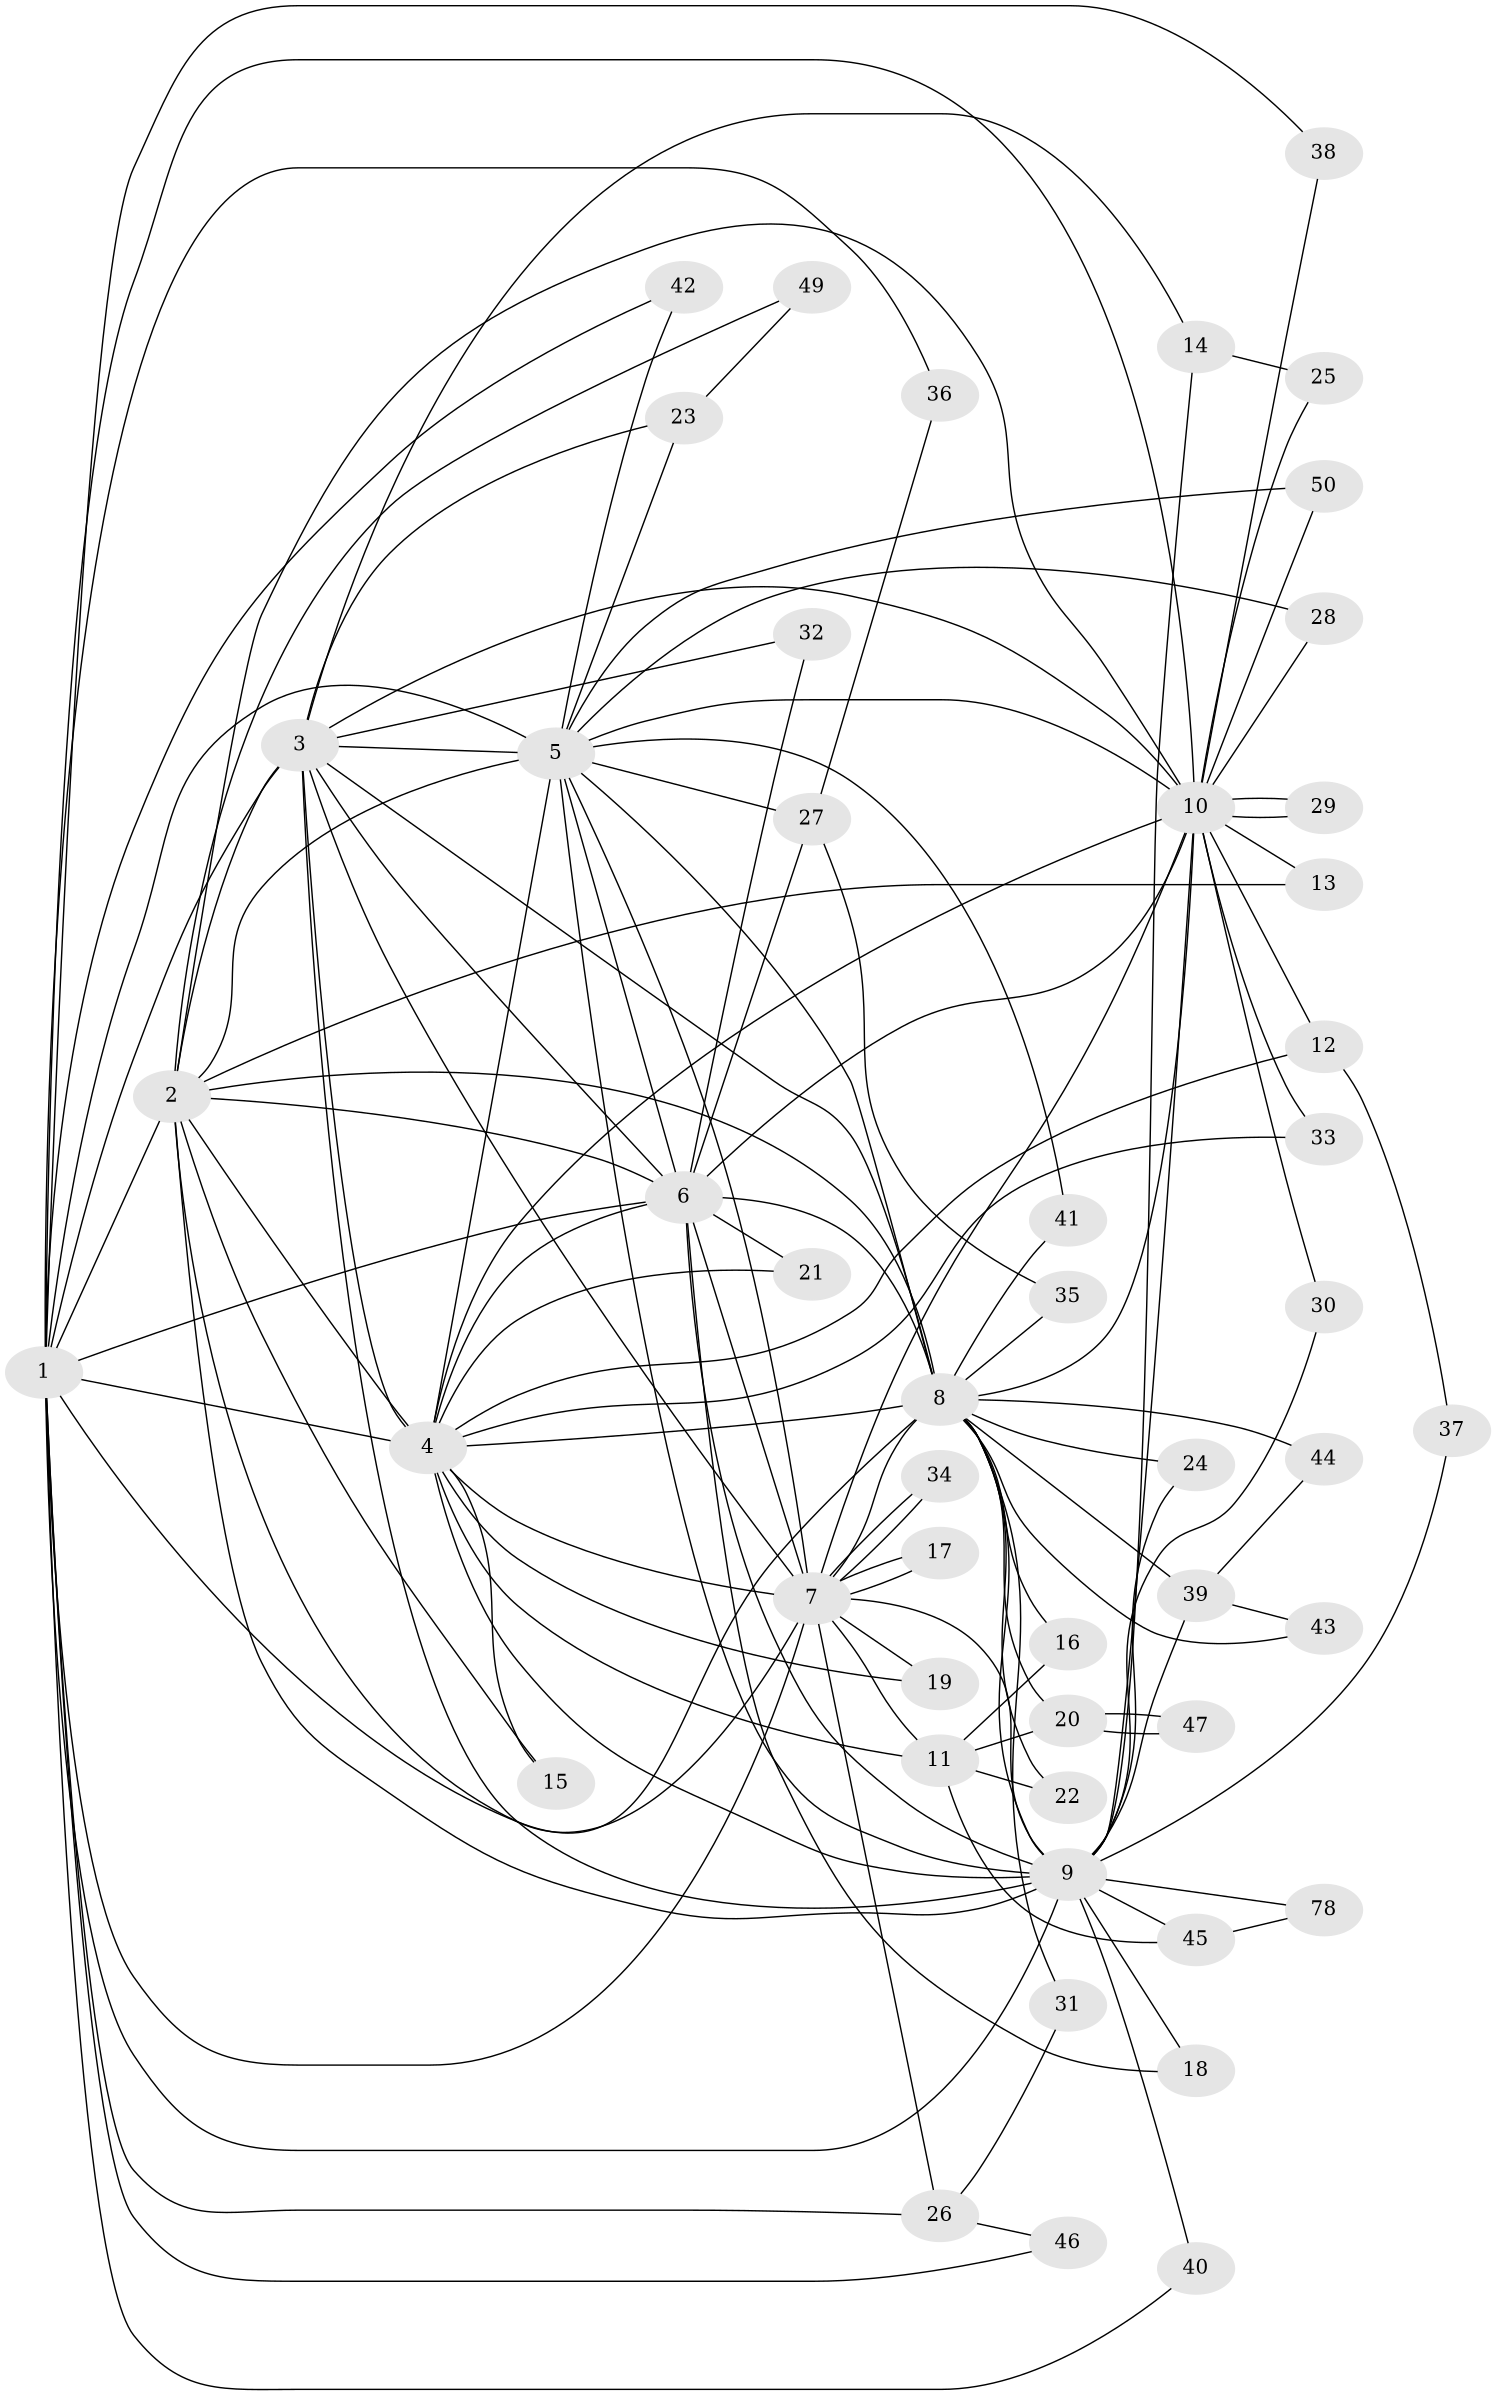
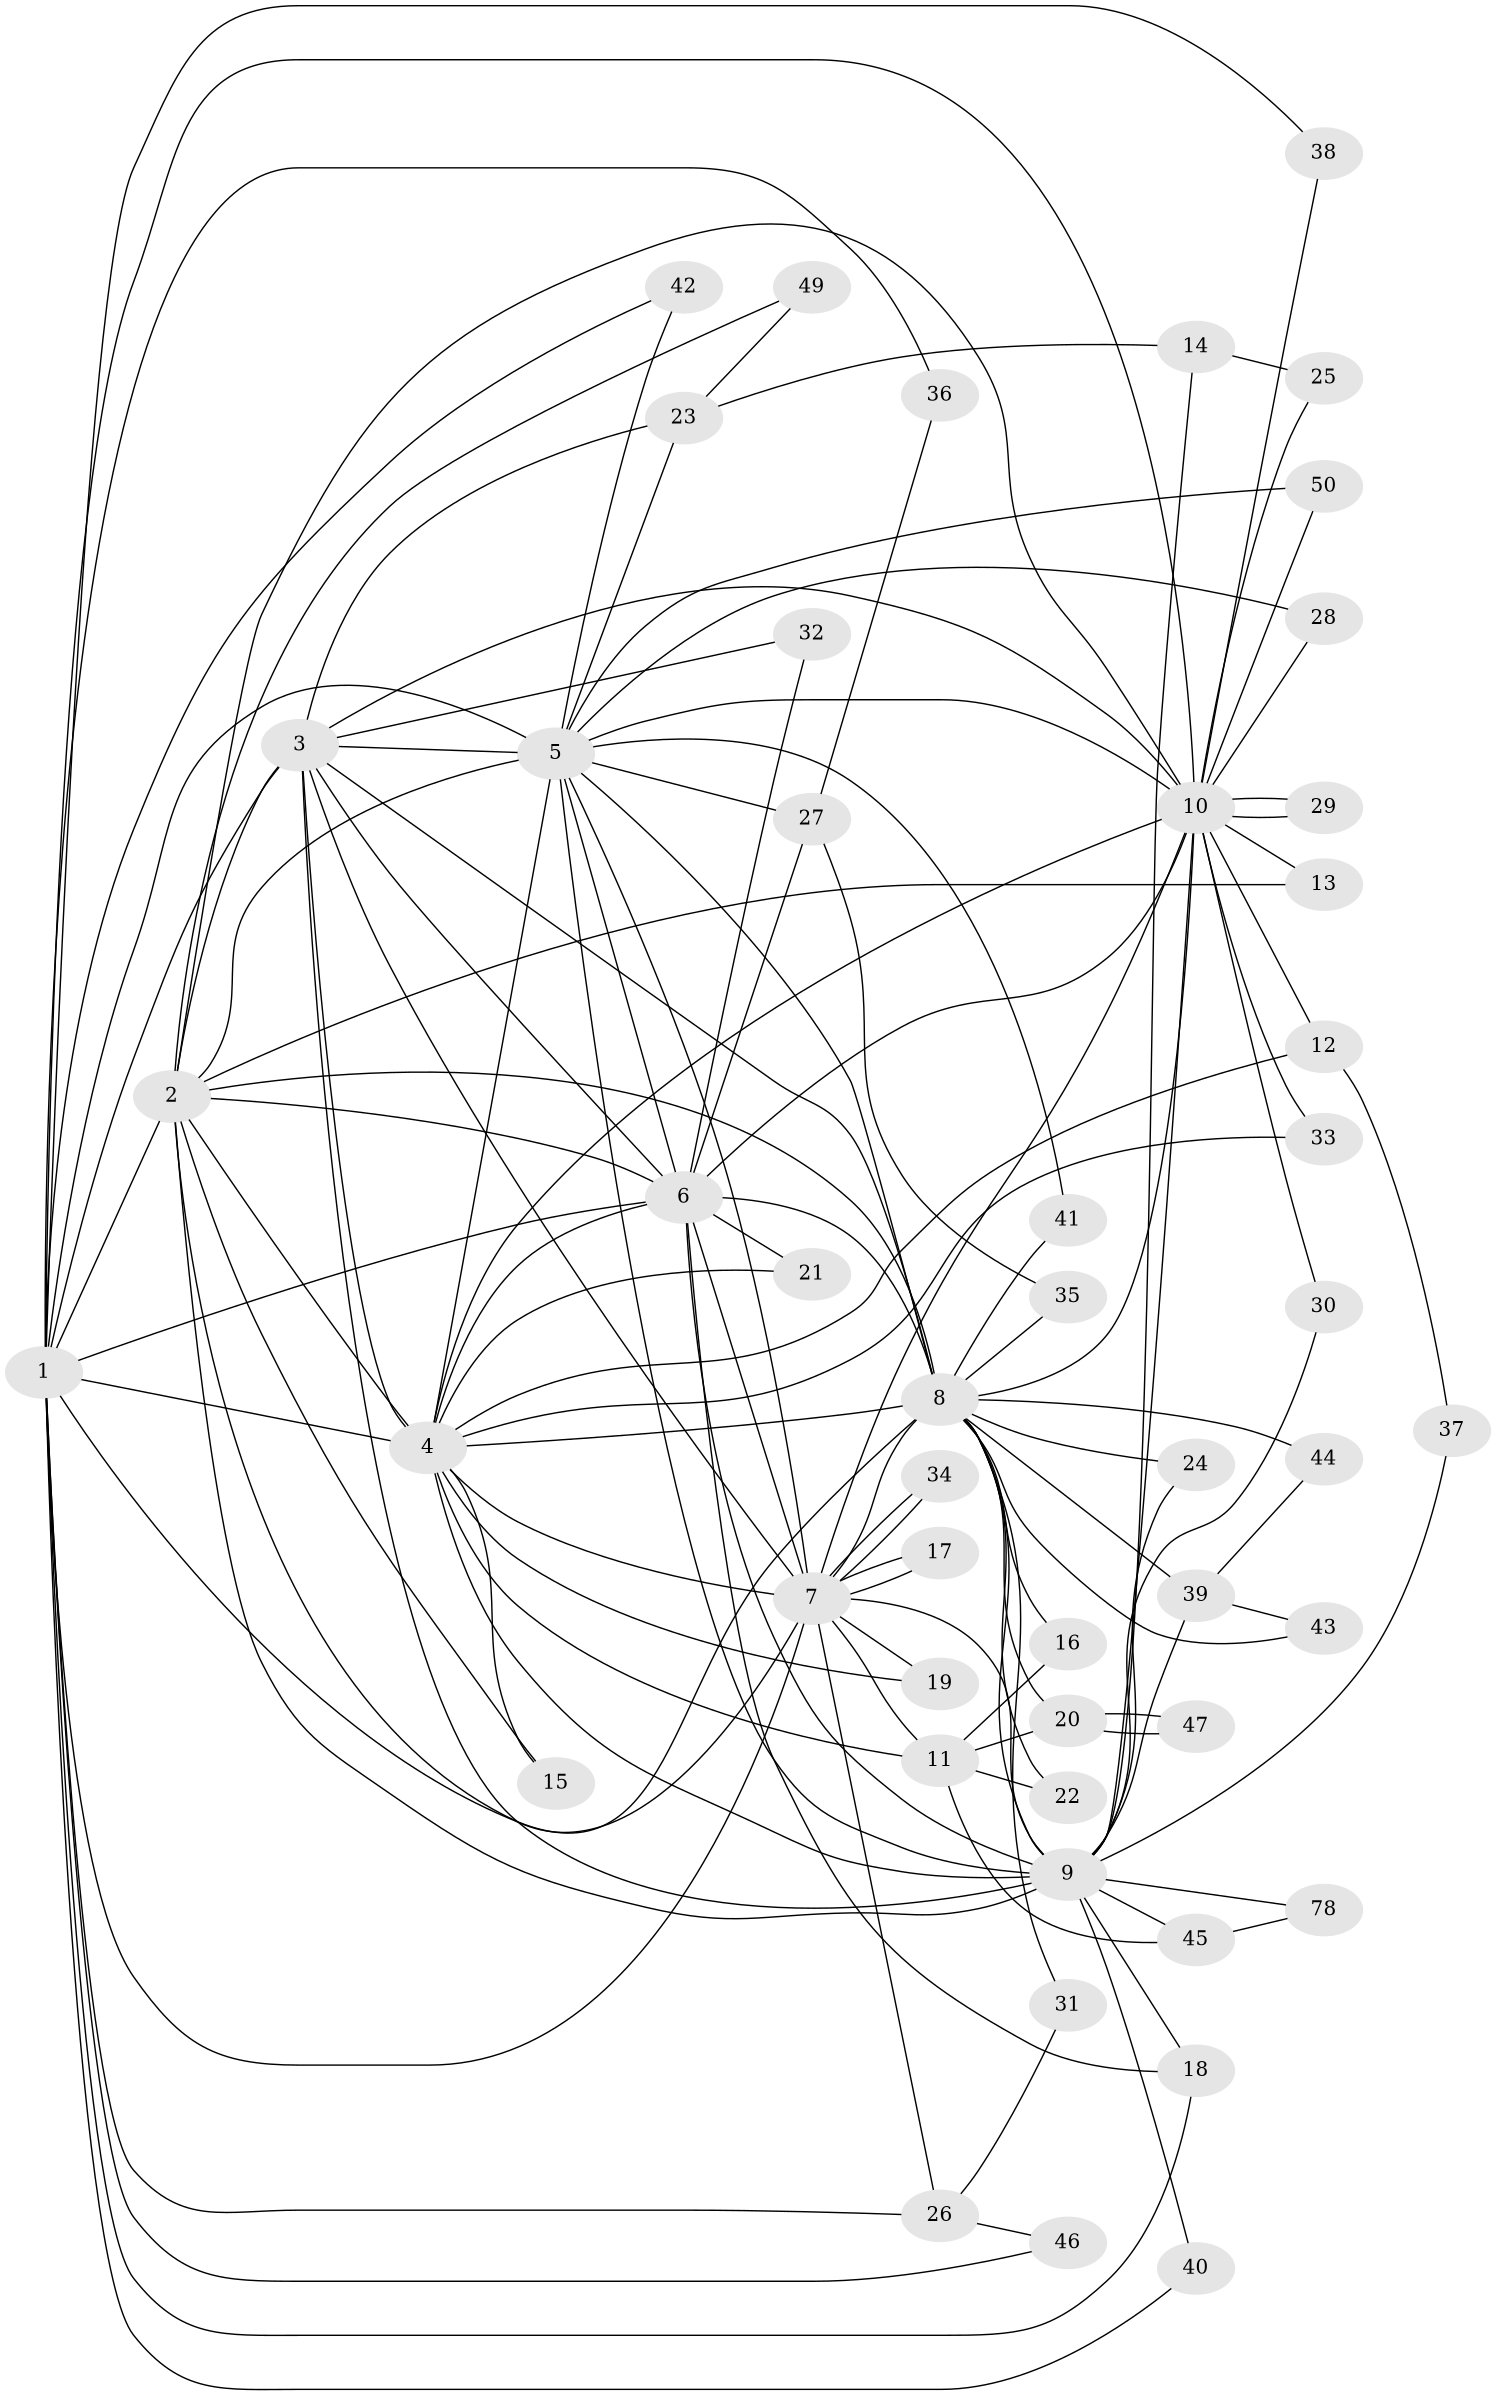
(608, 189) -> (934, 353)
(307, 2150) -> (278, 2335)
